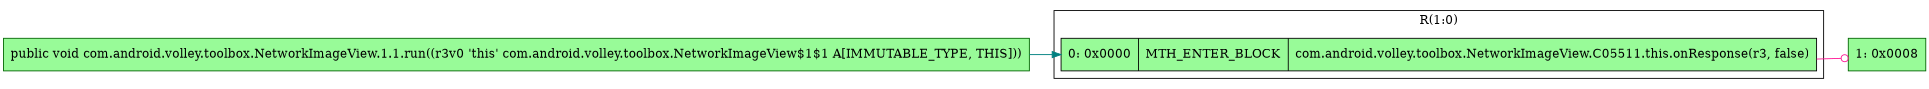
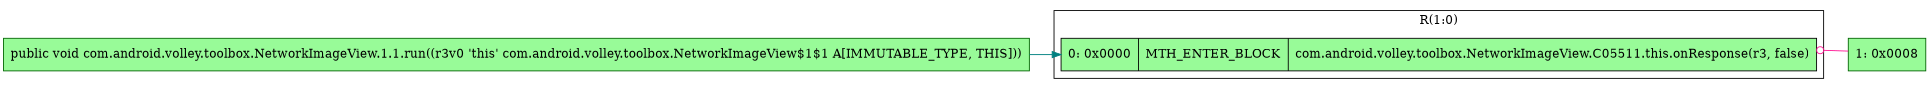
(1829, 59) -> (1836, 51)
